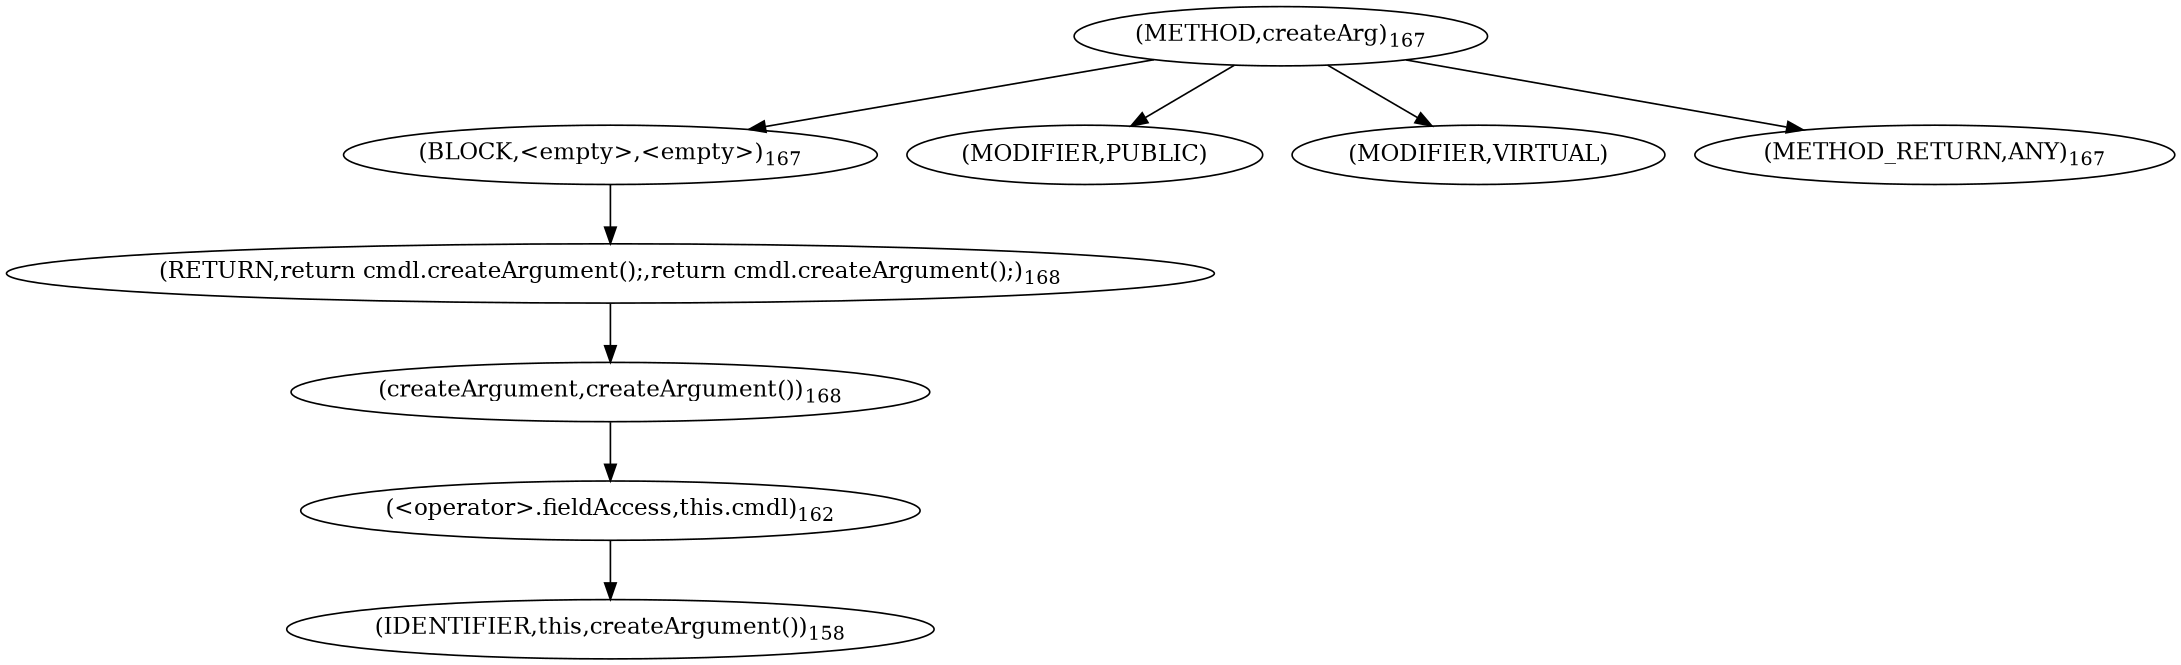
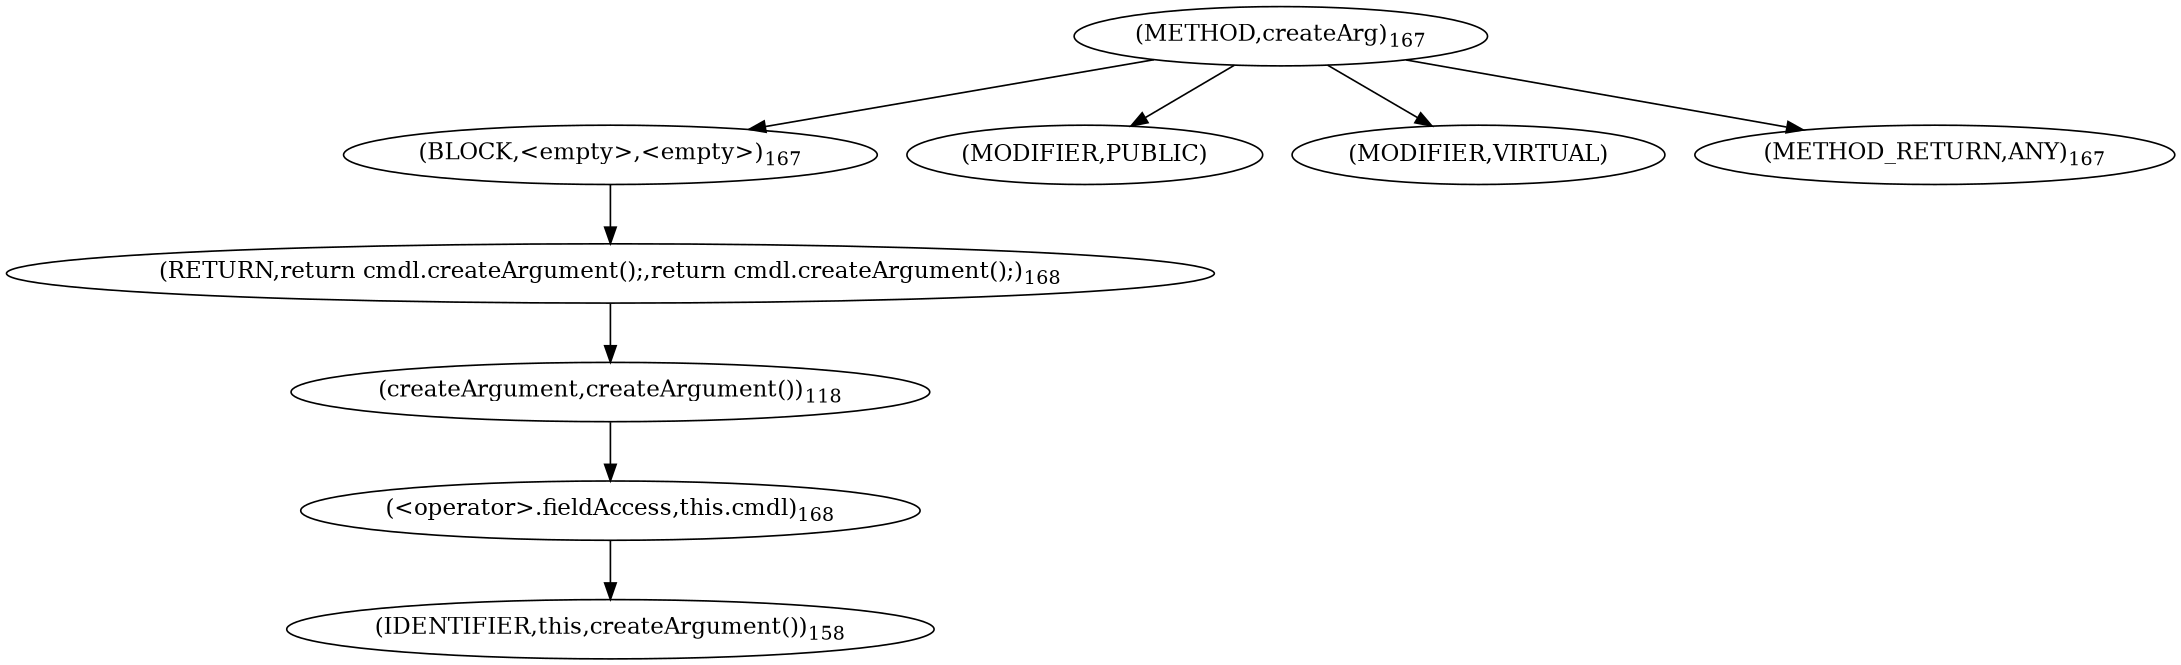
(824, 390) -> (824, 390)
(816, 508) -> (816, 508)
